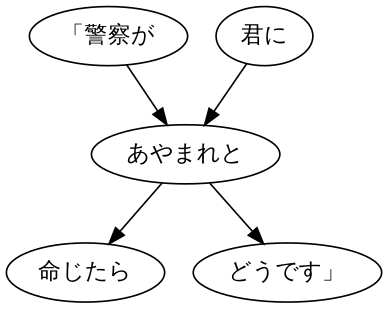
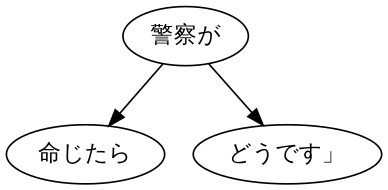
(109, 36) -> none
(264, 36) -> none
(186, 154) -> (186, 36)
